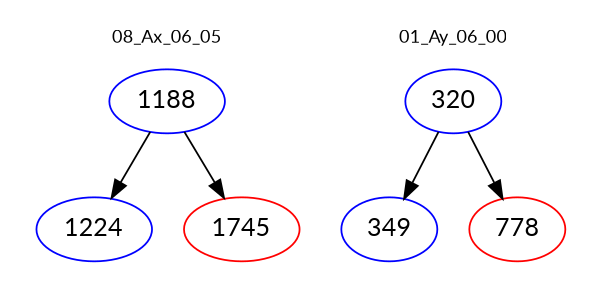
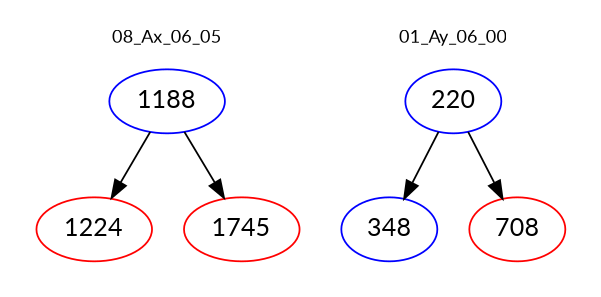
(453, 101) -> (453, 101)
(94, 229) -> (94, 229)
(389, 229) -> (389, 229)
(517, 229) -> (517, 229)
